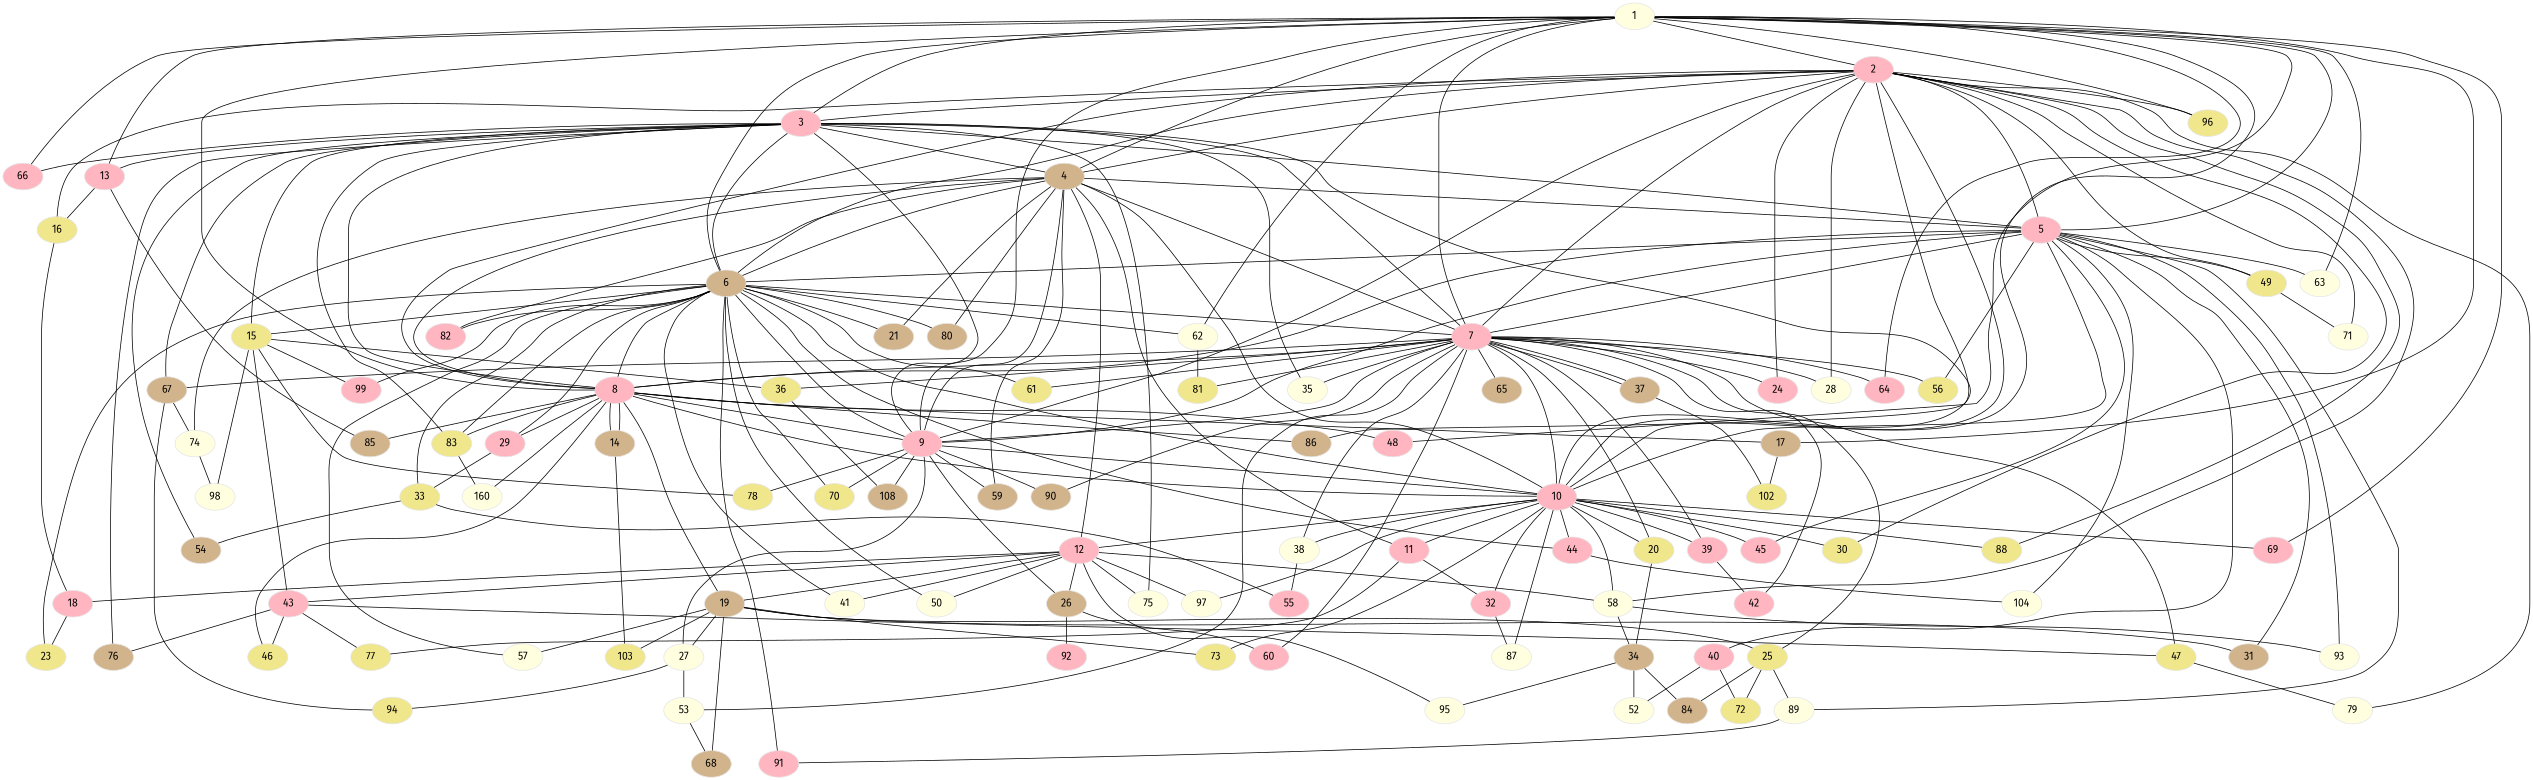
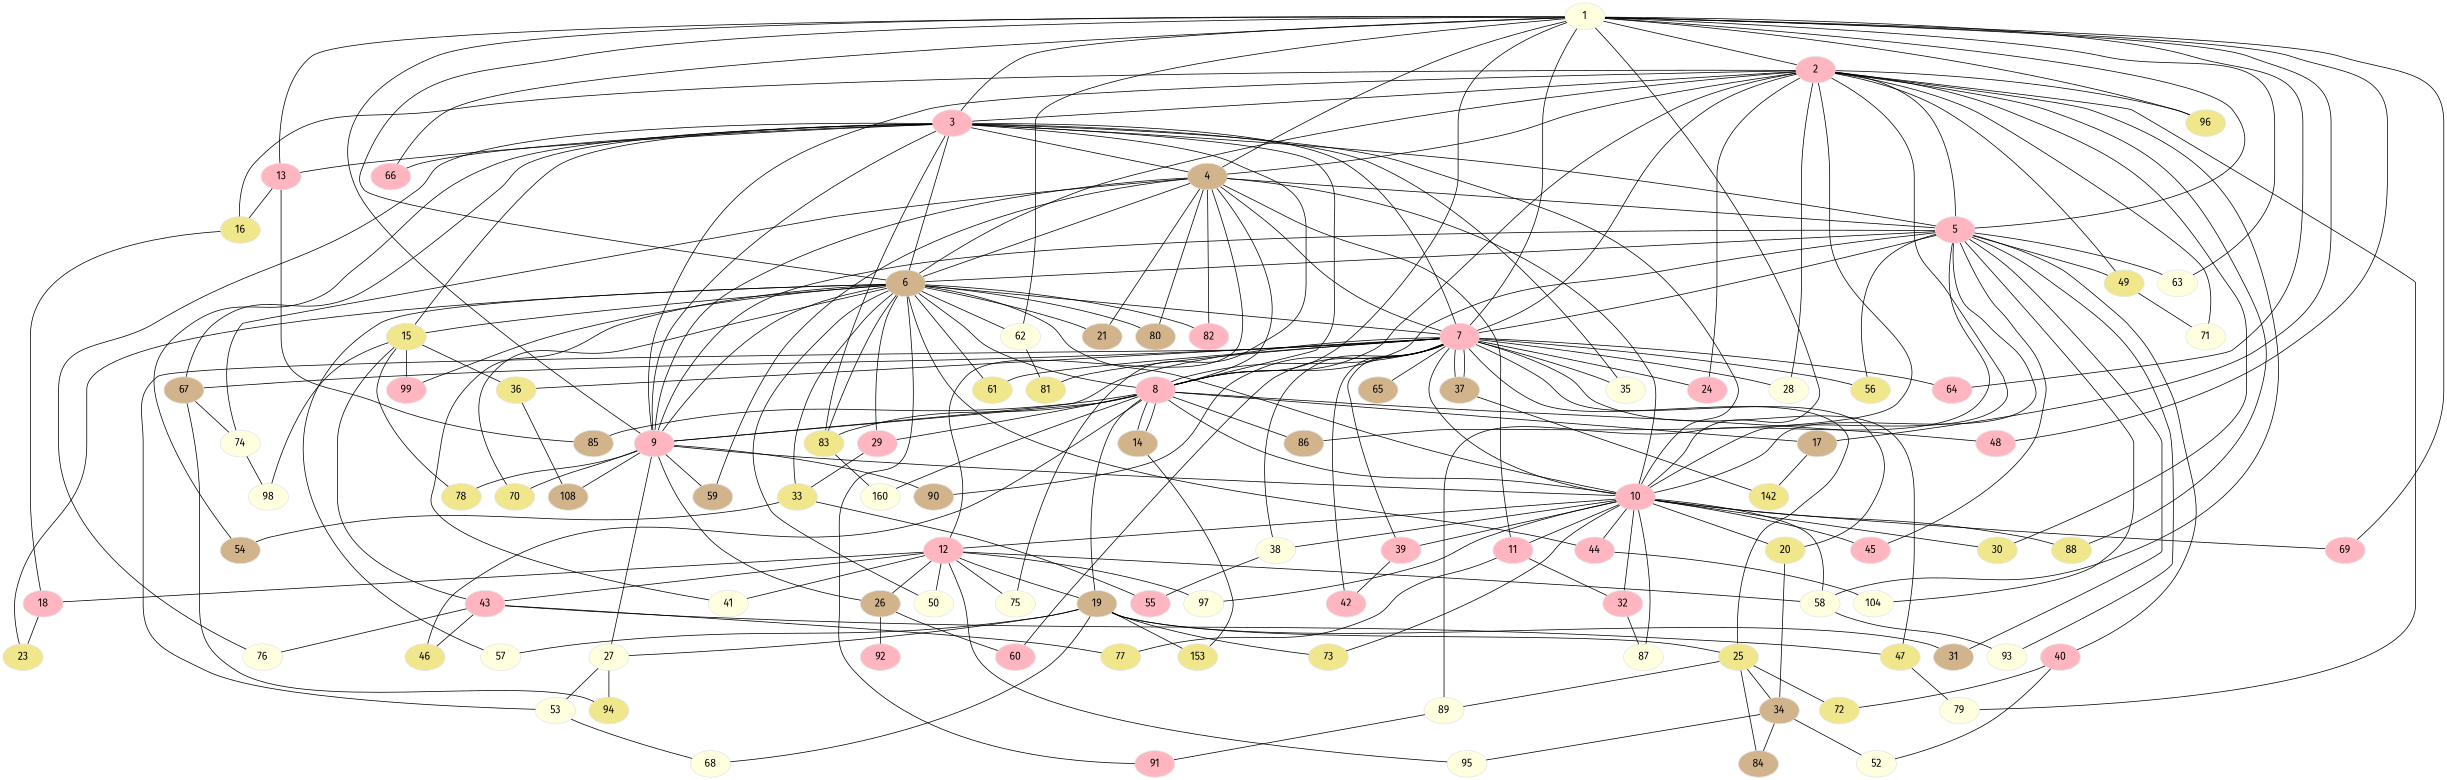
(1767, 497) -> (1769, 497)
(1624, 633) -> (1759, 684)
(113, 657) -> (263, 657)
(625, 657) -> (1198, 657)
(711, 764) -> (711, 764)
